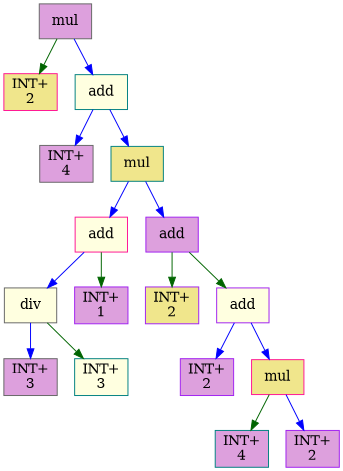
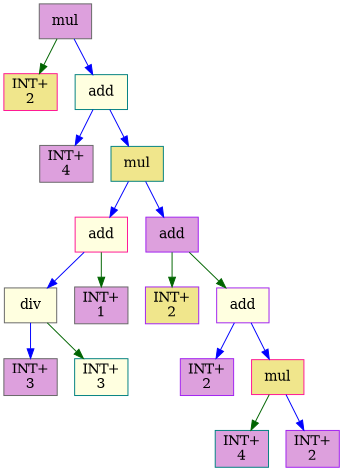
(101, 305) -> (101, 305)
